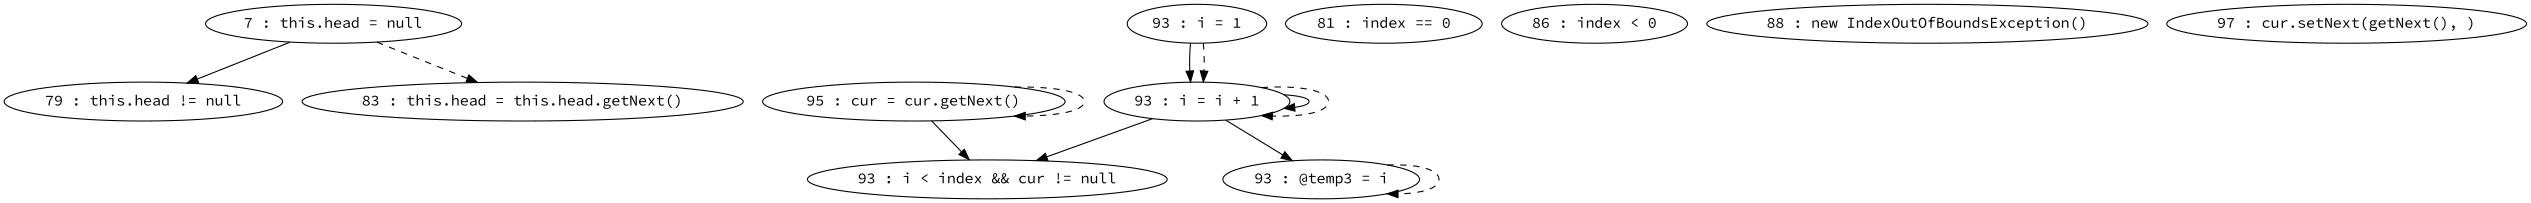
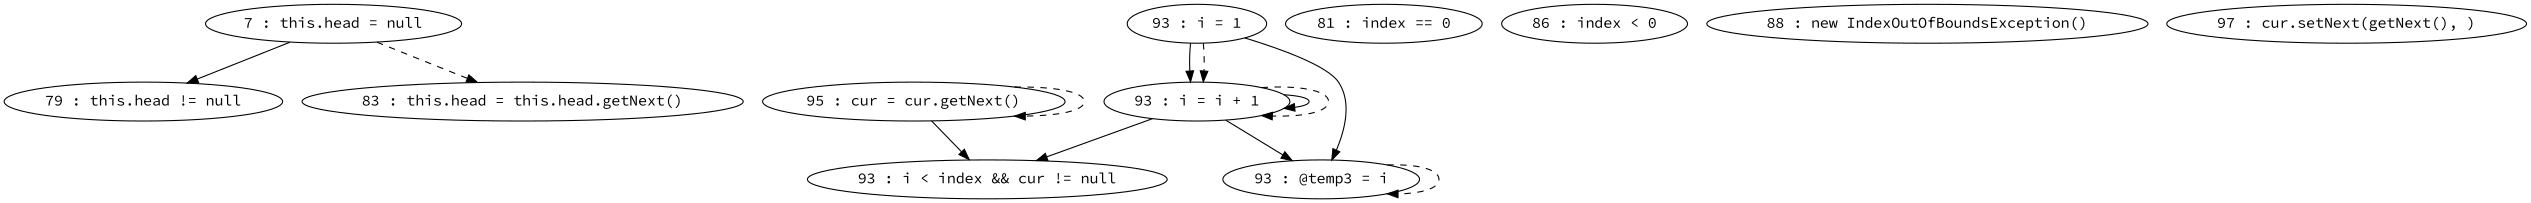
none -> (1326, 71)
